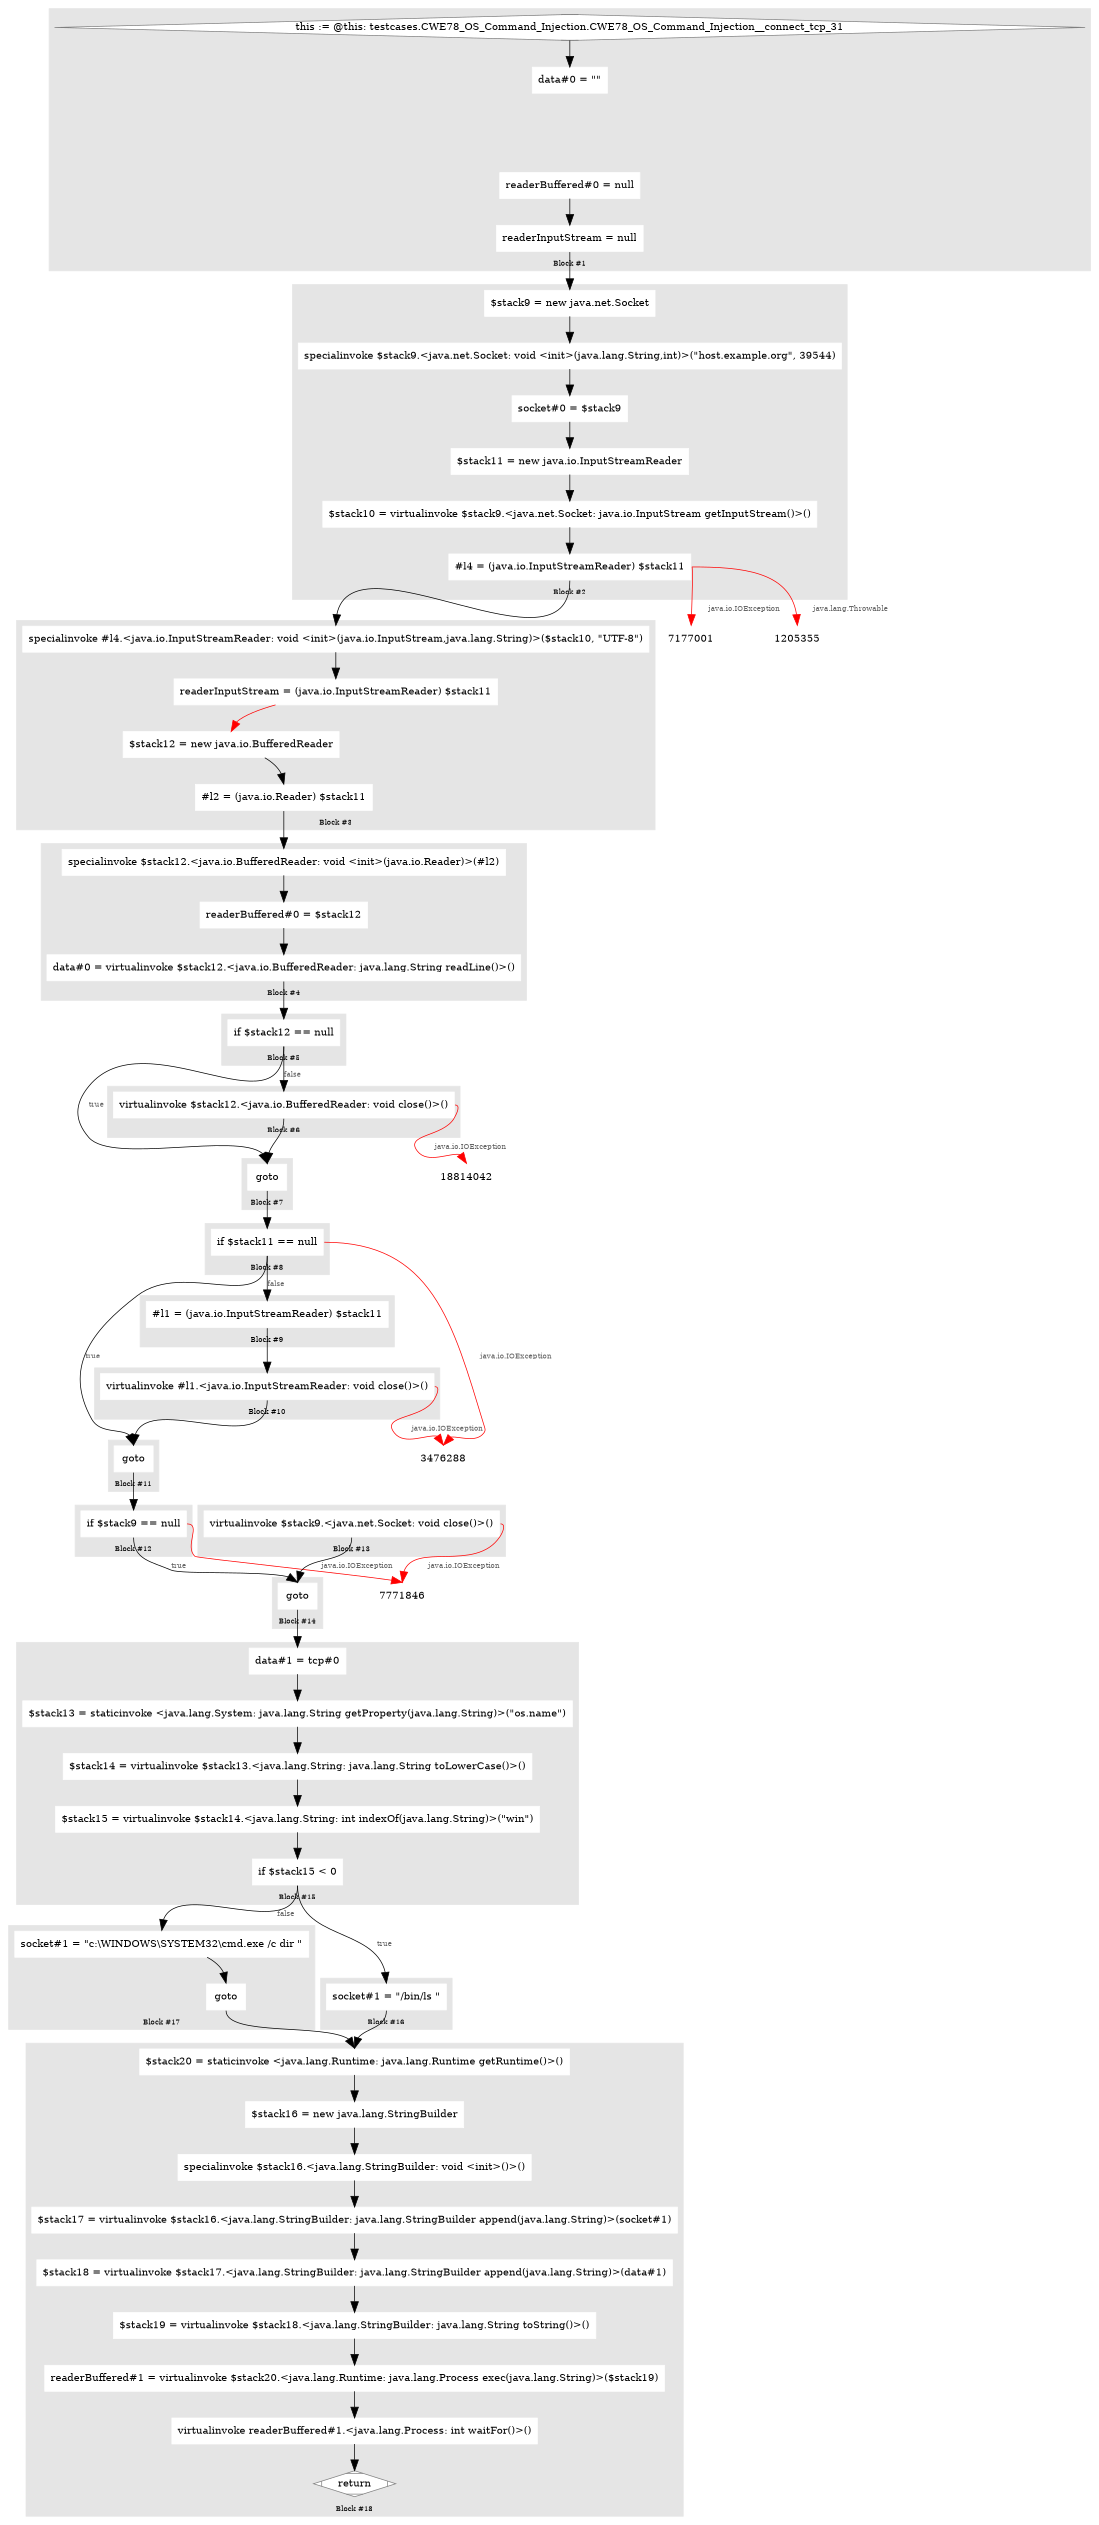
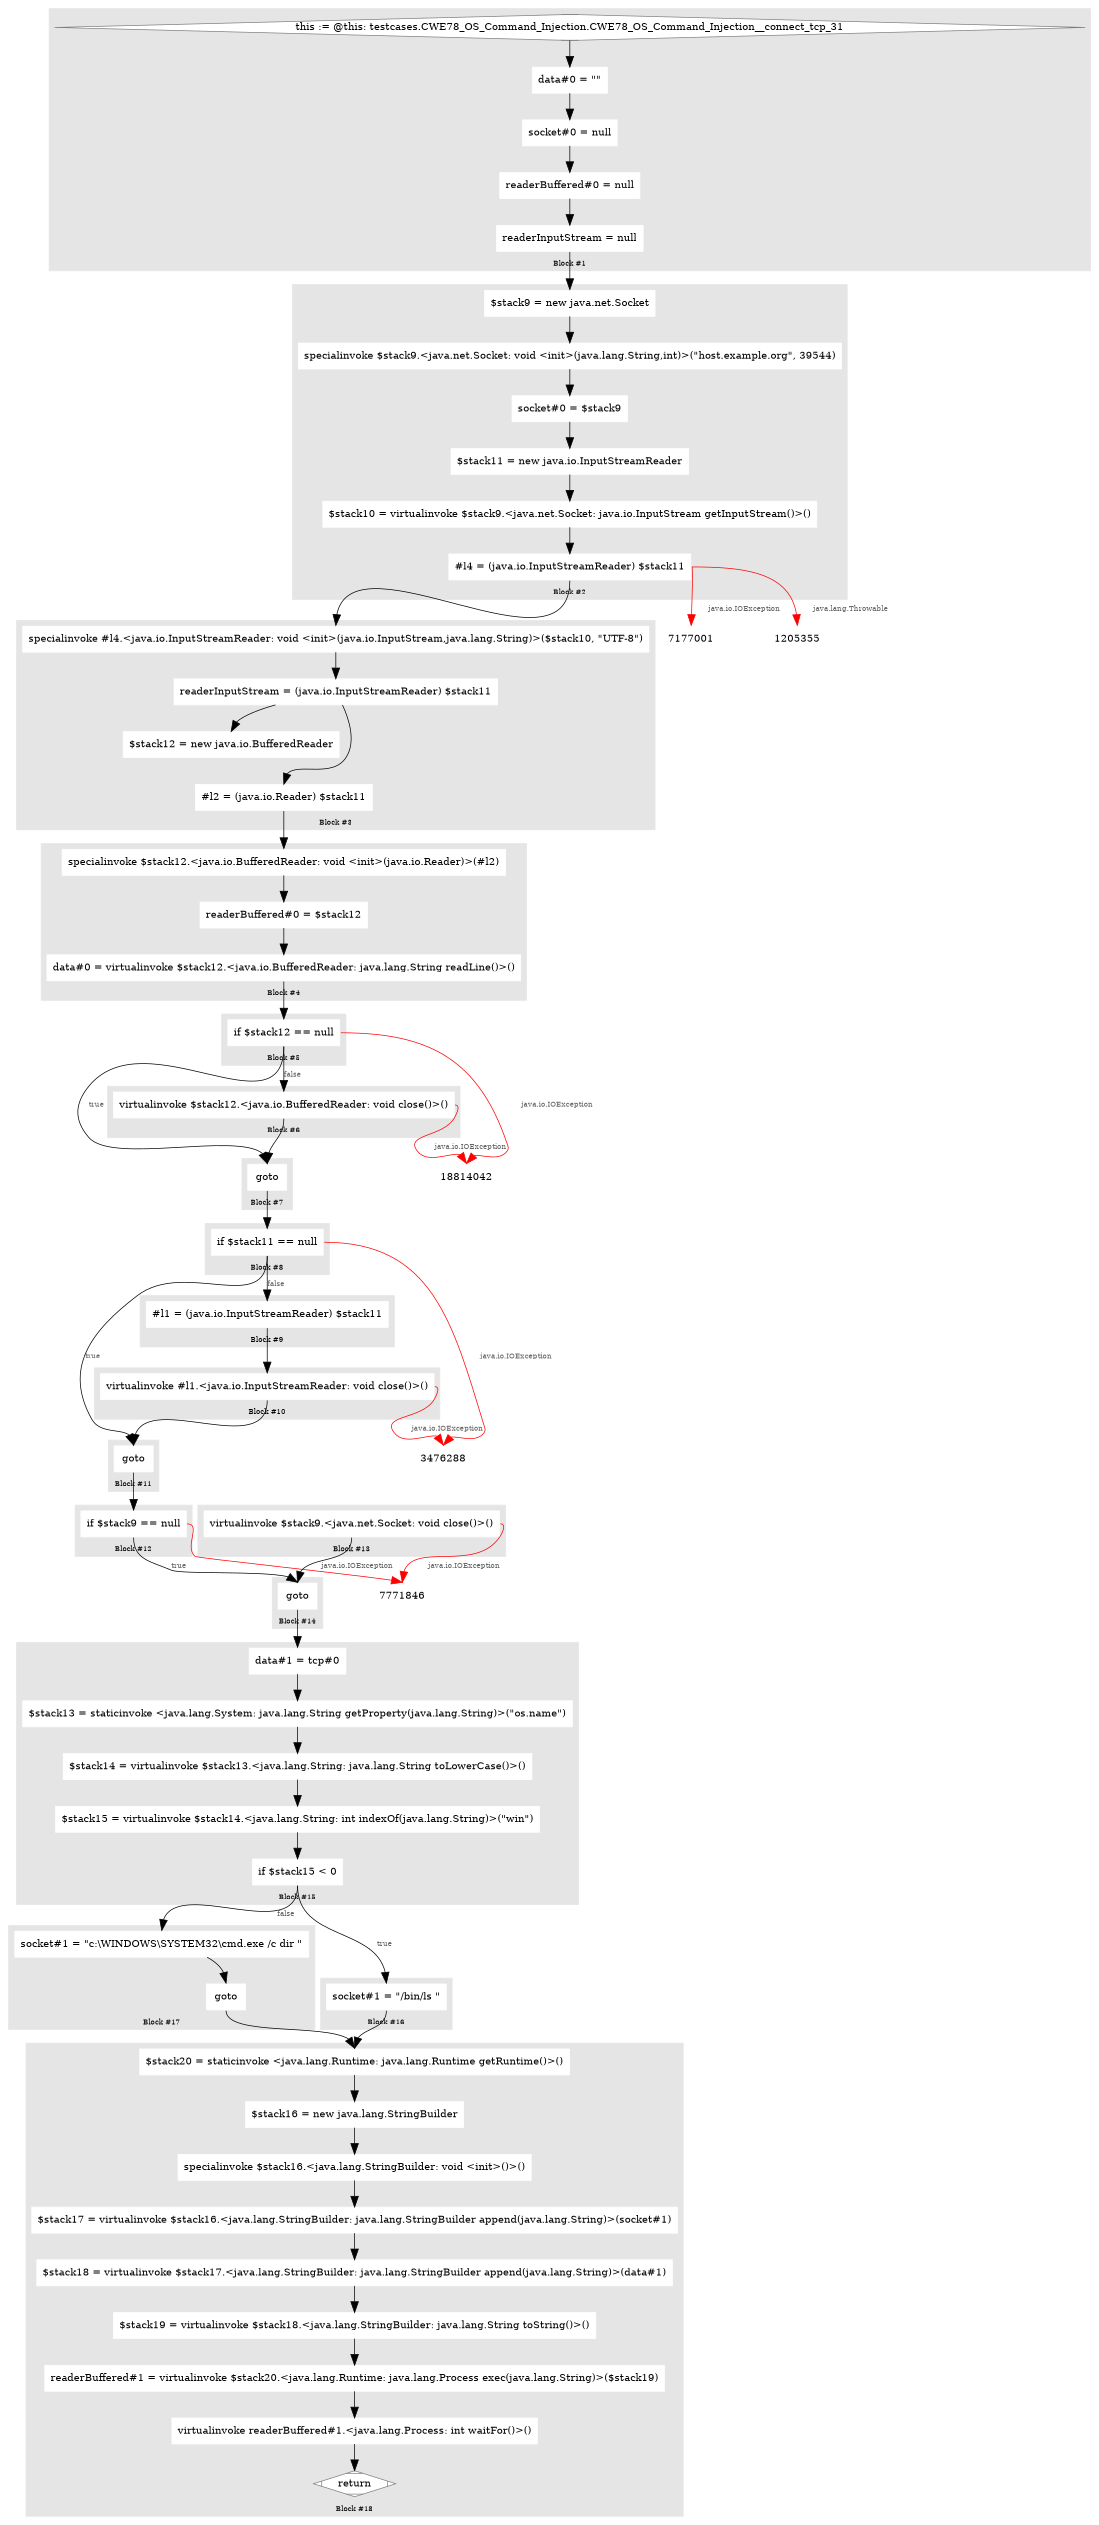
none -> (570, 133)
(255, 712) -> (255, 712)
(274, 765) -> (343, 761)
none -> (463, 1069)
